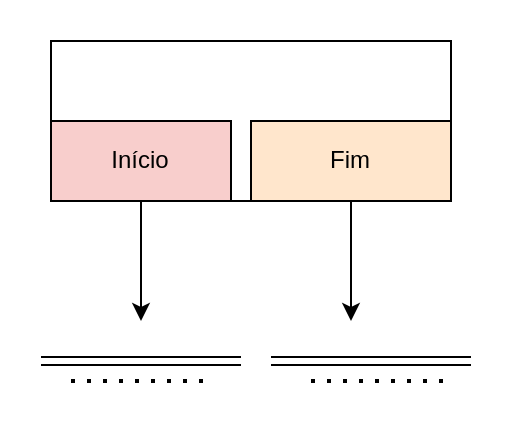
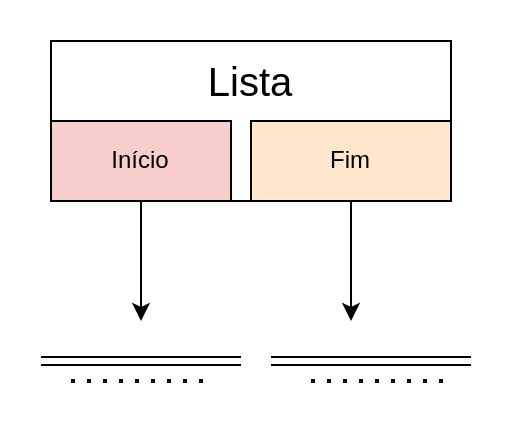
none -> (251, 81)
